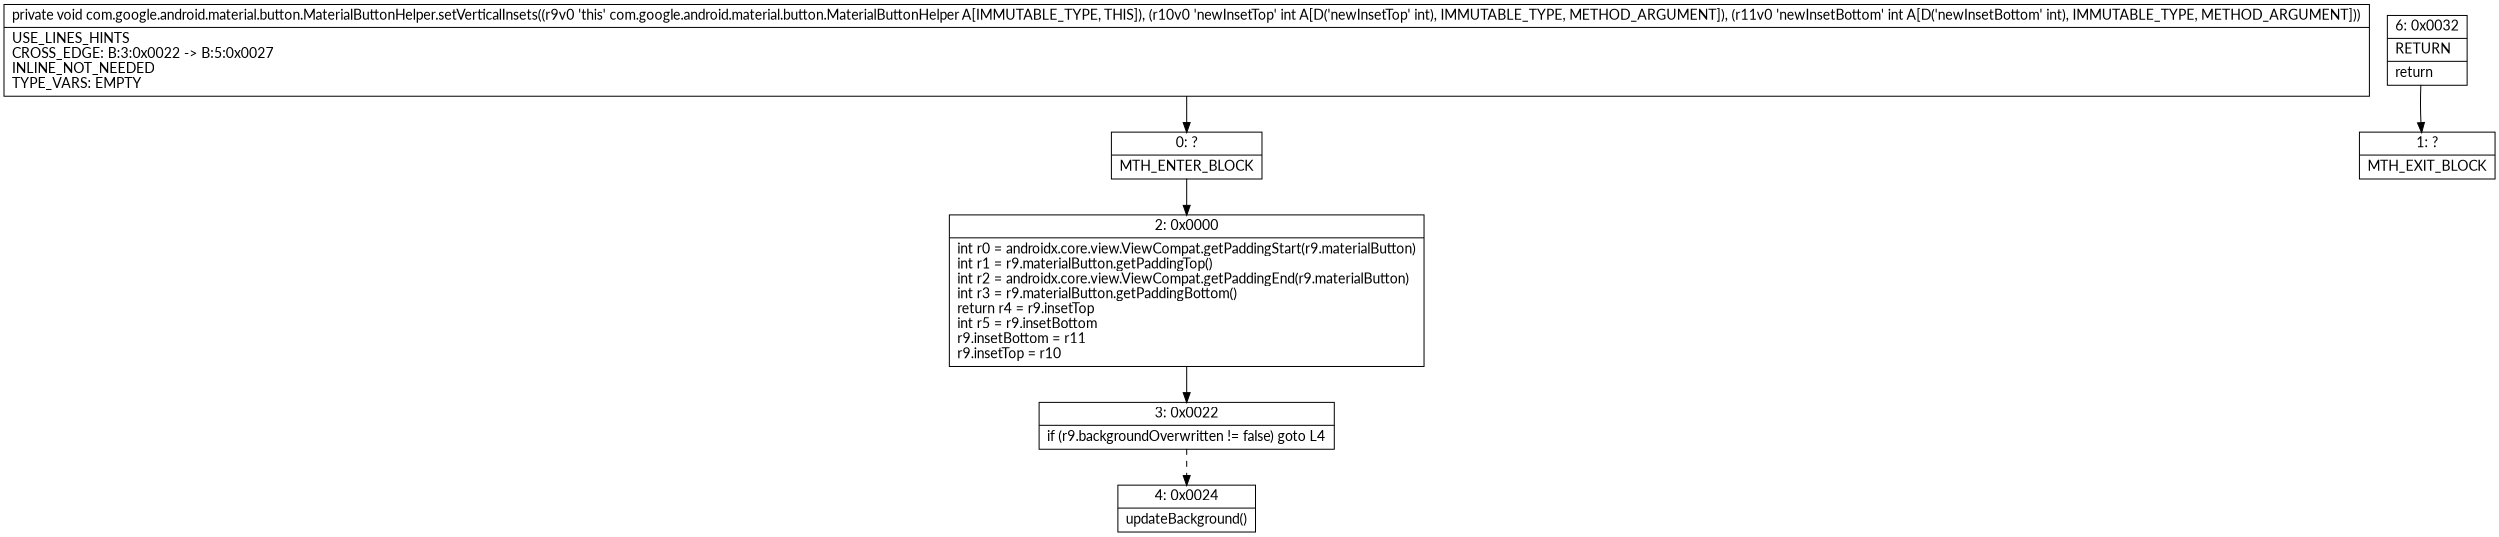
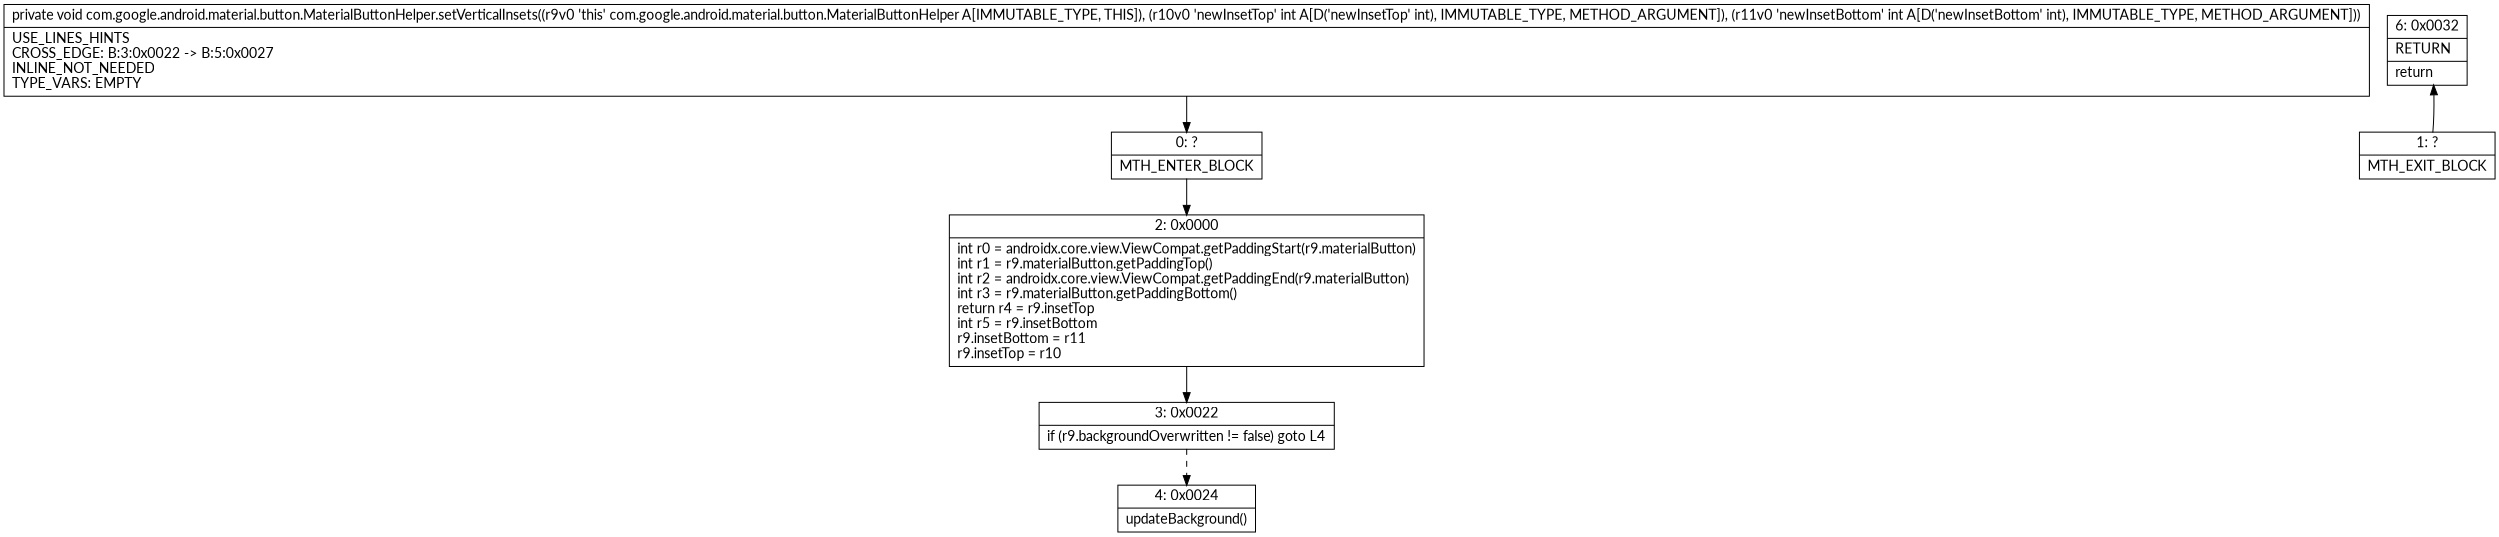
(2420, 104) -> (2434, 114)
